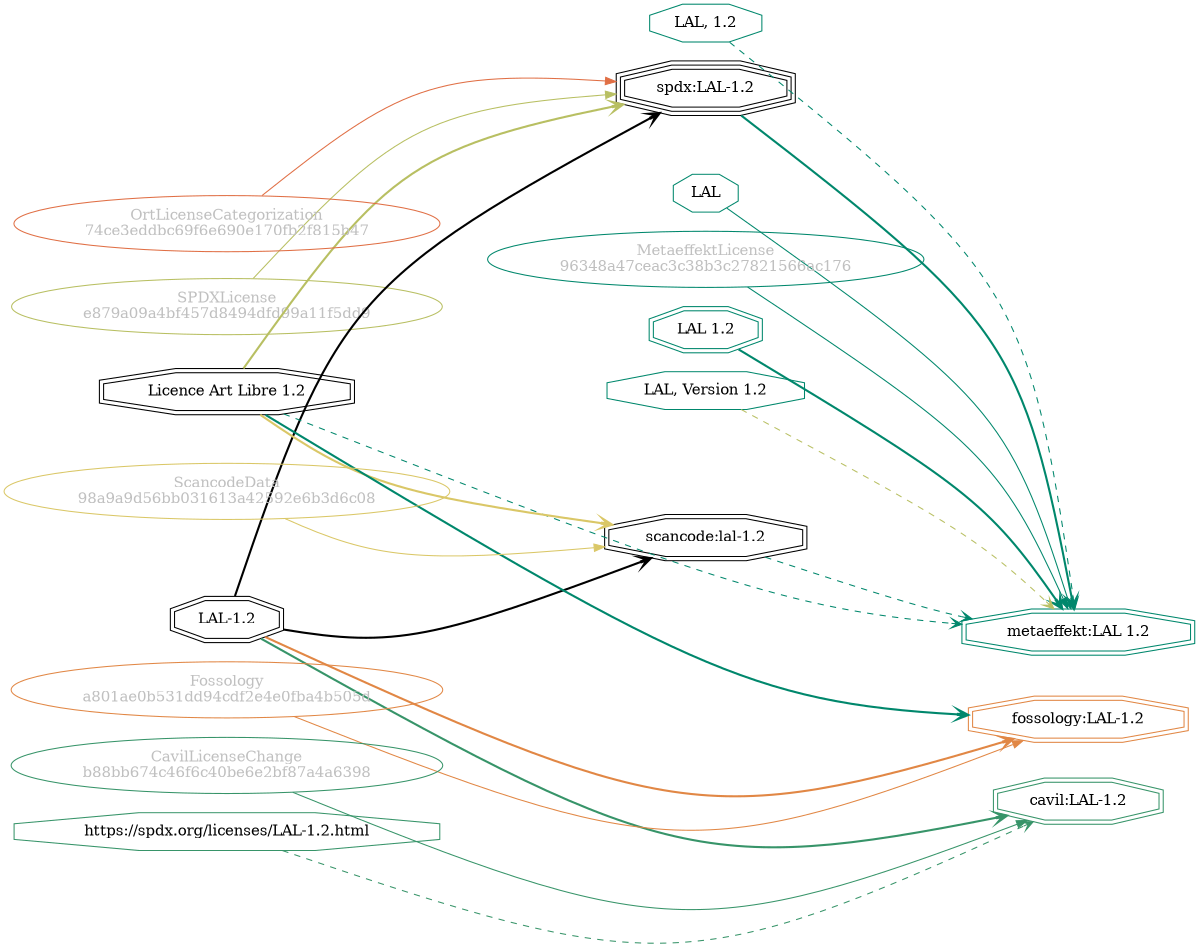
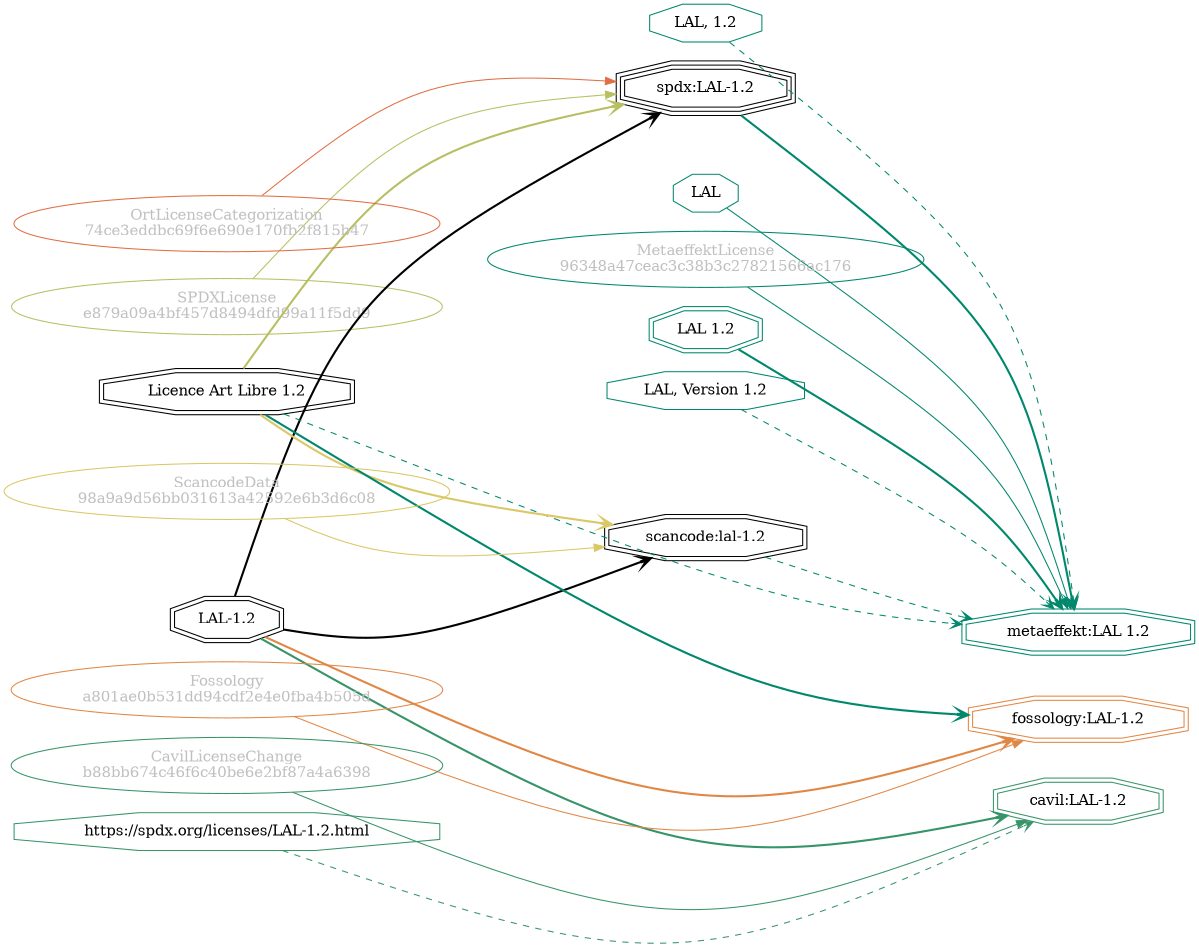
(900, 496) -> (900, 496)
